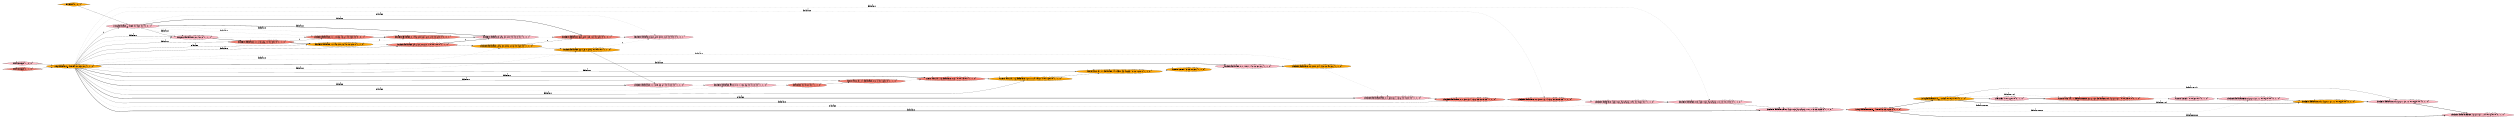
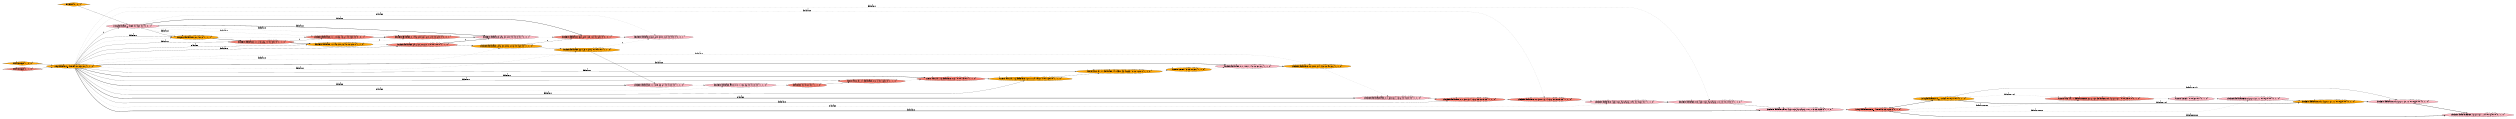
(194, 37) -> (194, 37)
(23, 63) -> (23, 63)
(2010, 99) -> none
